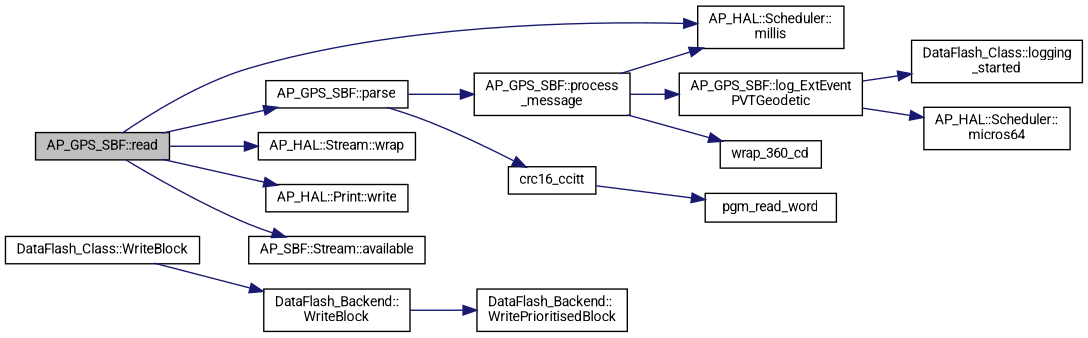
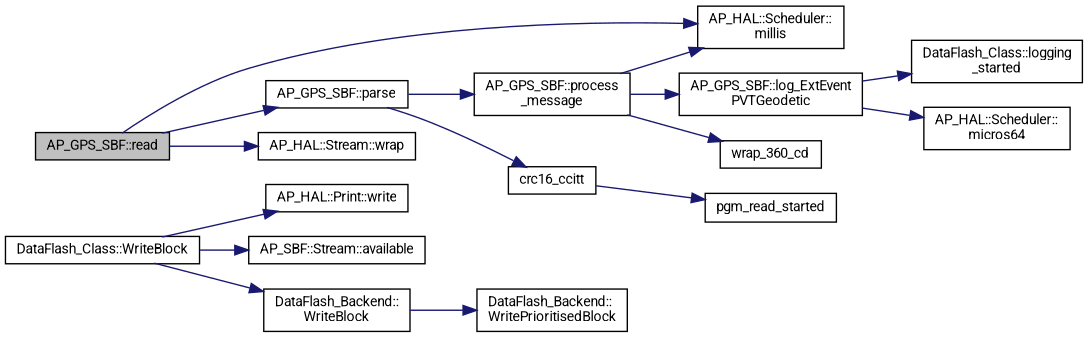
(213, 171) -> (213, 226)
(197, 200) -> (217, 250)
(771, 208) -> (771, 208)
